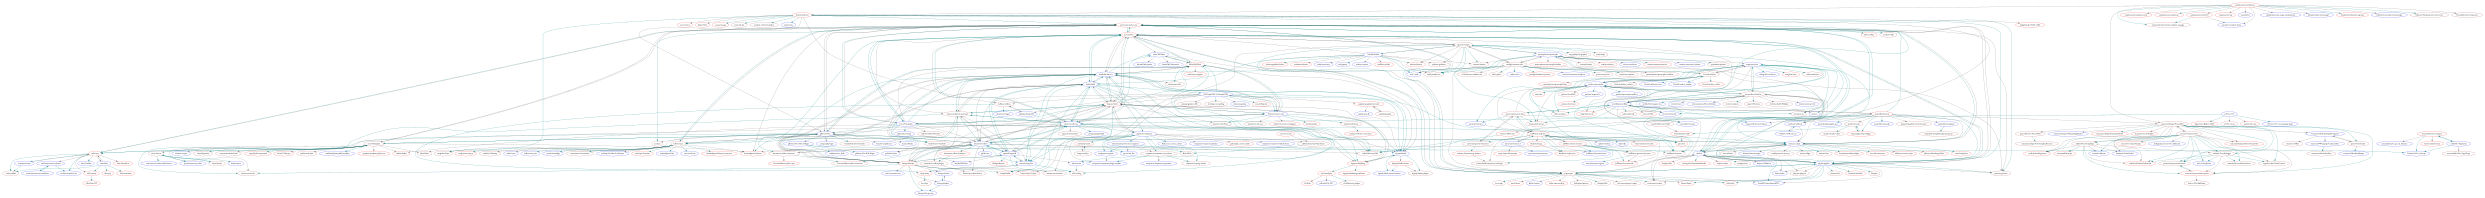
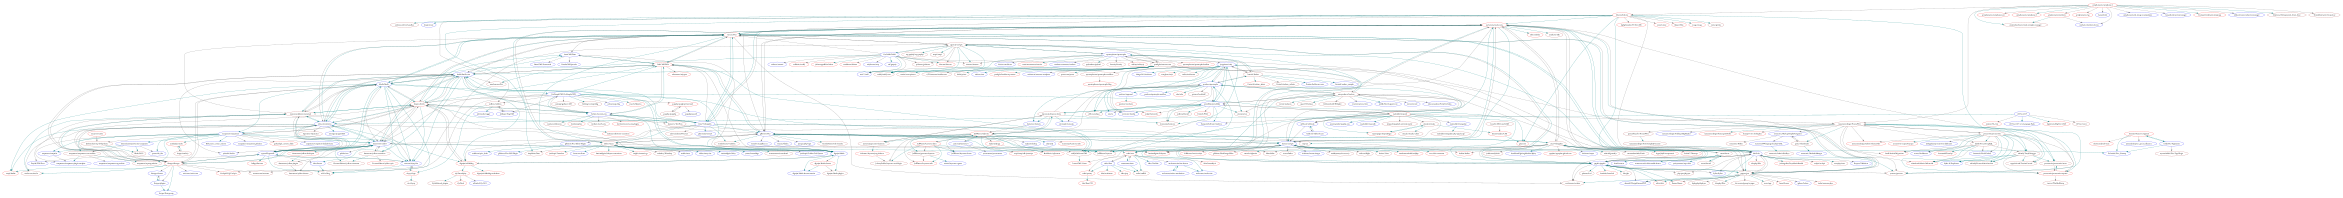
(1437, 144) -> (1079, 158)
